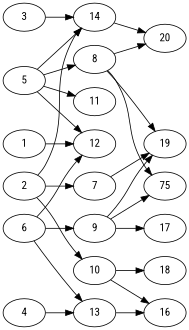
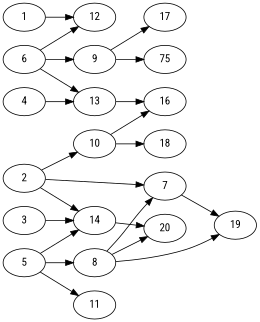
(54, 107) -> none
(129, 119) -> (126, 229)
(128, 190) -> none
